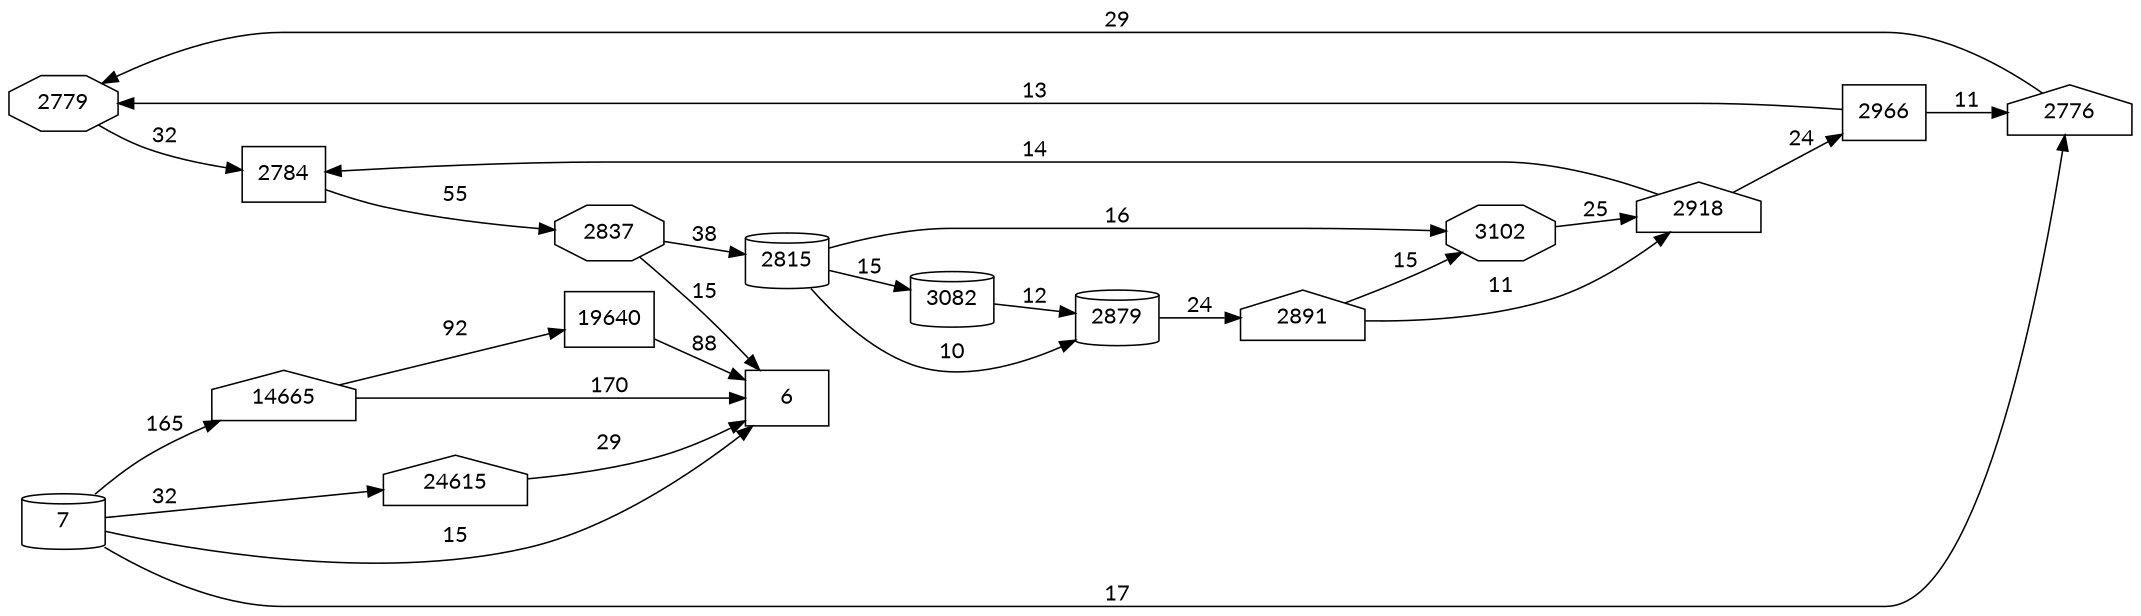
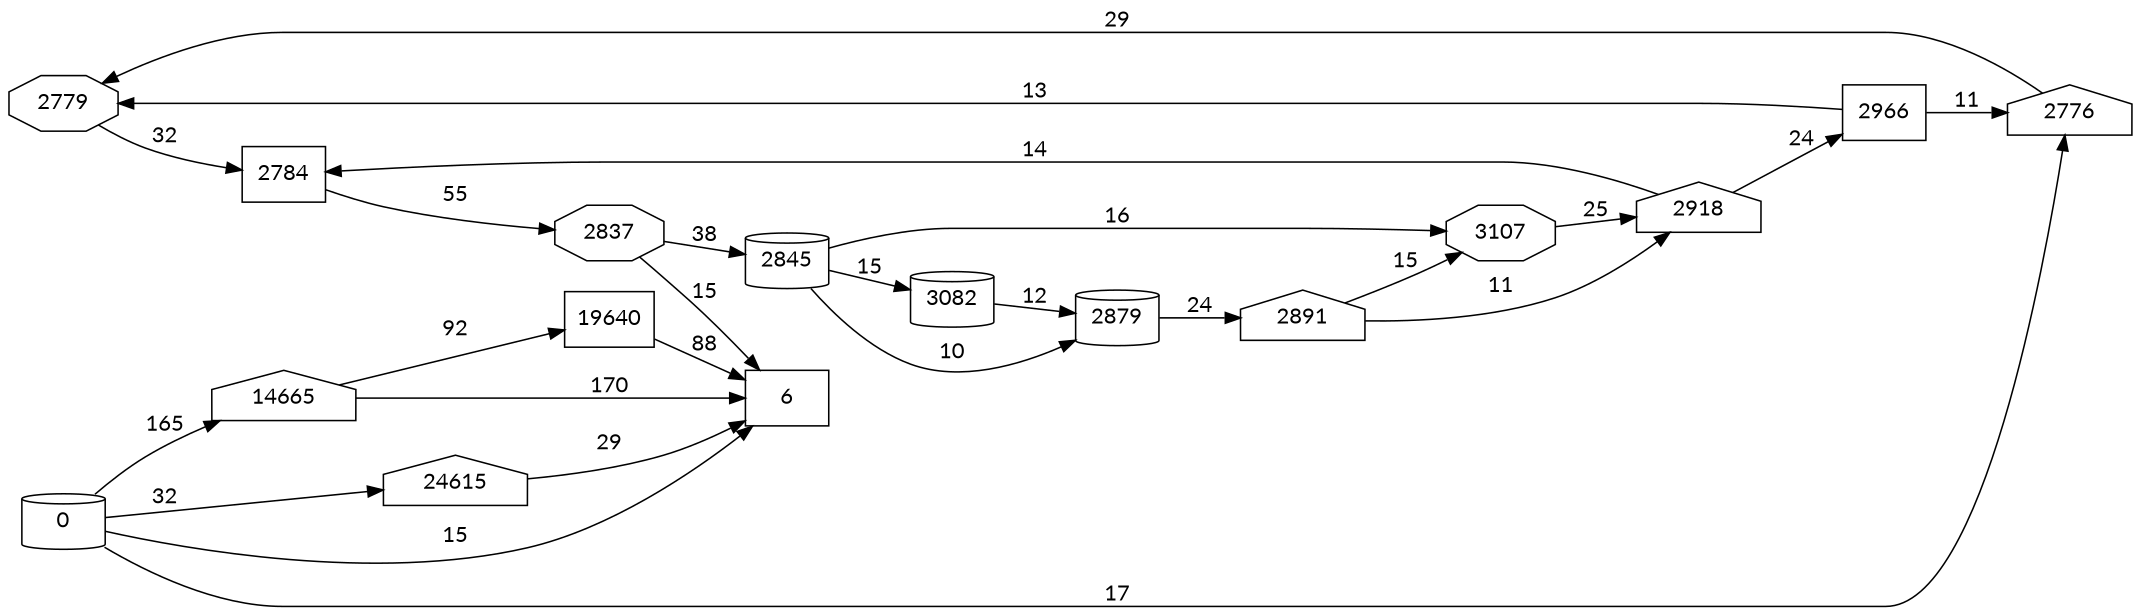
(1501, 233) -> (1501, 233)
(787, 261) -> (787, 261)
(64, 522) -> (64, 522)
